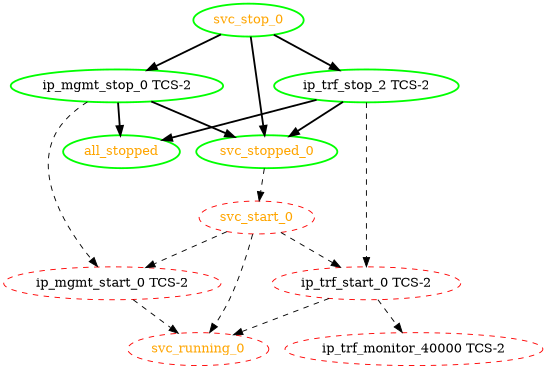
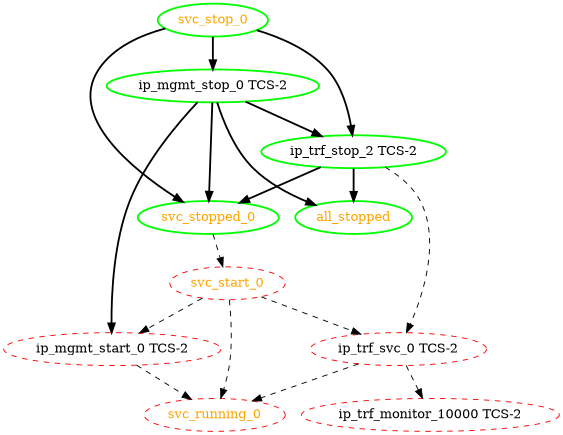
none -> (279, 117)
(50, 179) -> (129, 203)
(366, 283) -> (398, 349)
(414, 349) -> (430, 415)
